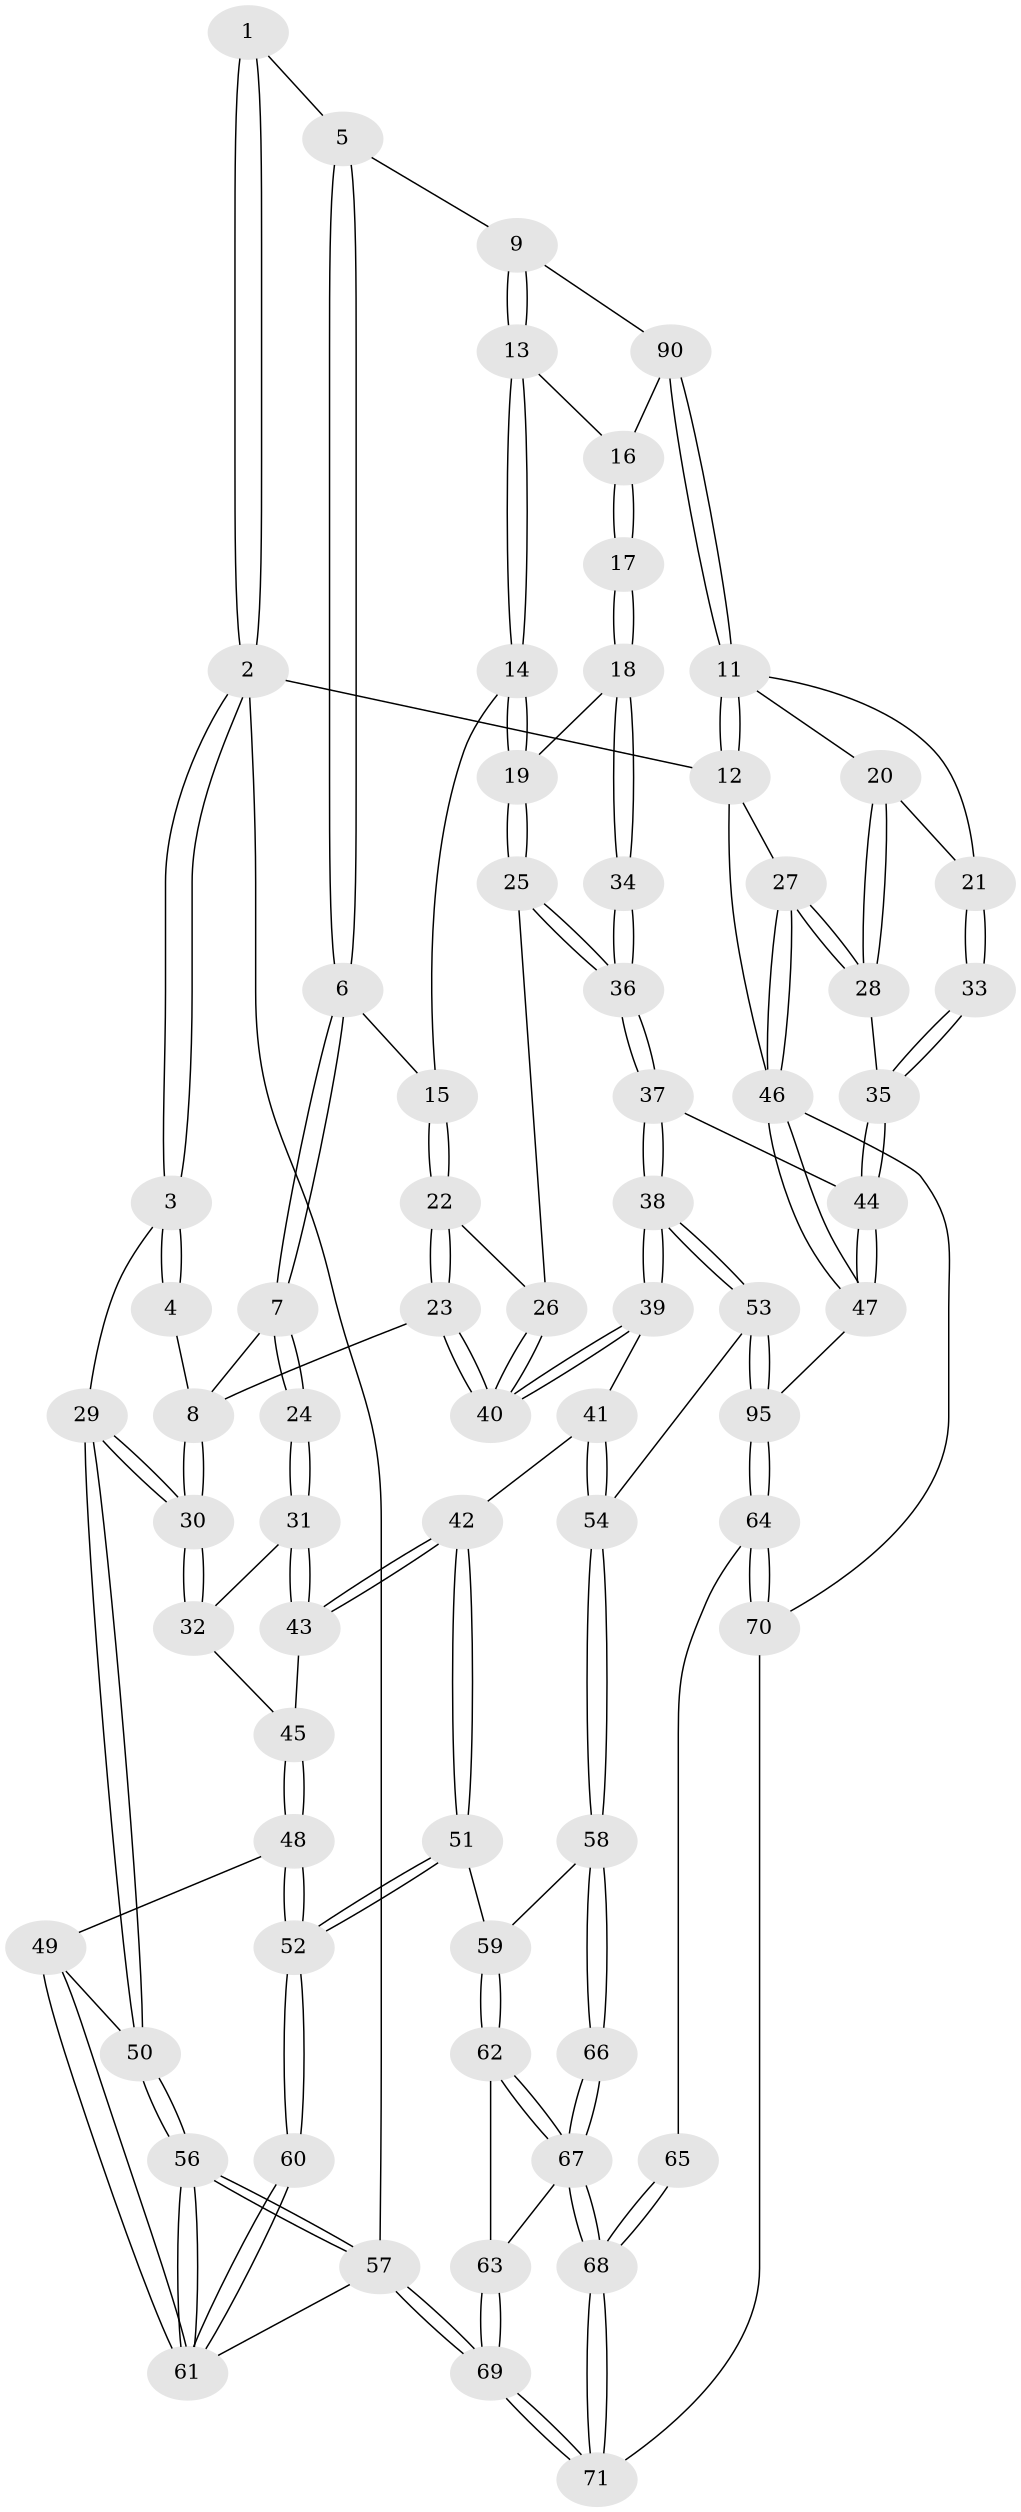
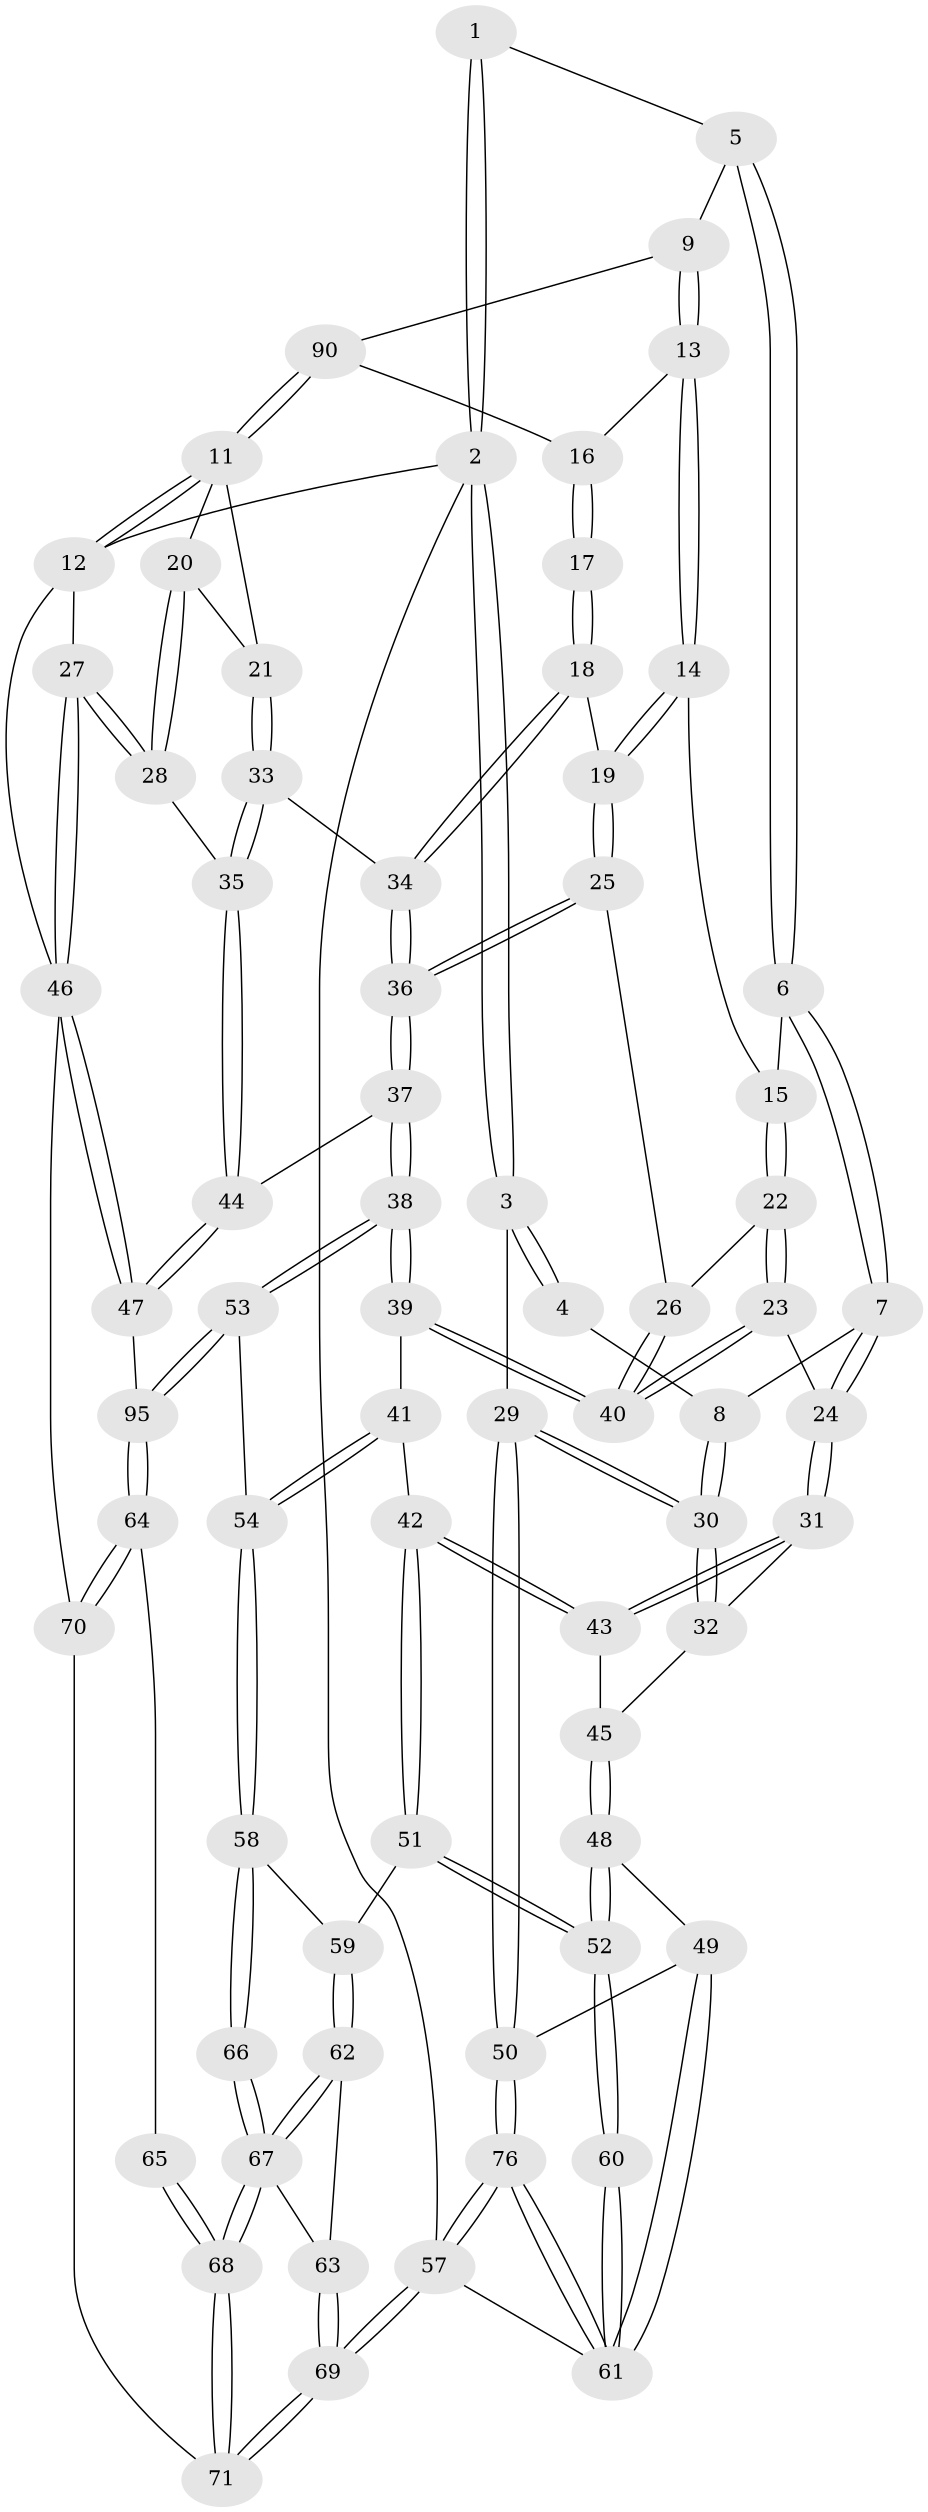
none -> (327, 827)
(315, 1360) -> (797, 1354)
(188, 2161) -> (506, 2161)
